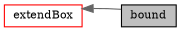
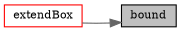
(107, 9) -> (96, 23)
